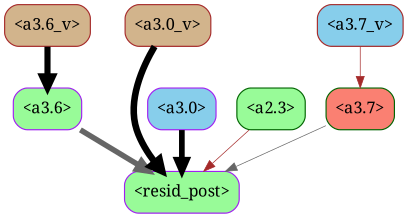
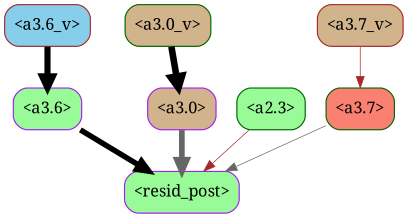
(47, 25) -> (47, 25)
(168, 25) -> (168, 25)
(360, 25) -> (360, 25)
(134, 105) -> (174, 62)
(182, 109) -> (182, 109)
(182, 145) -> (182, 145)
(110, 147) -> (110, 147)
